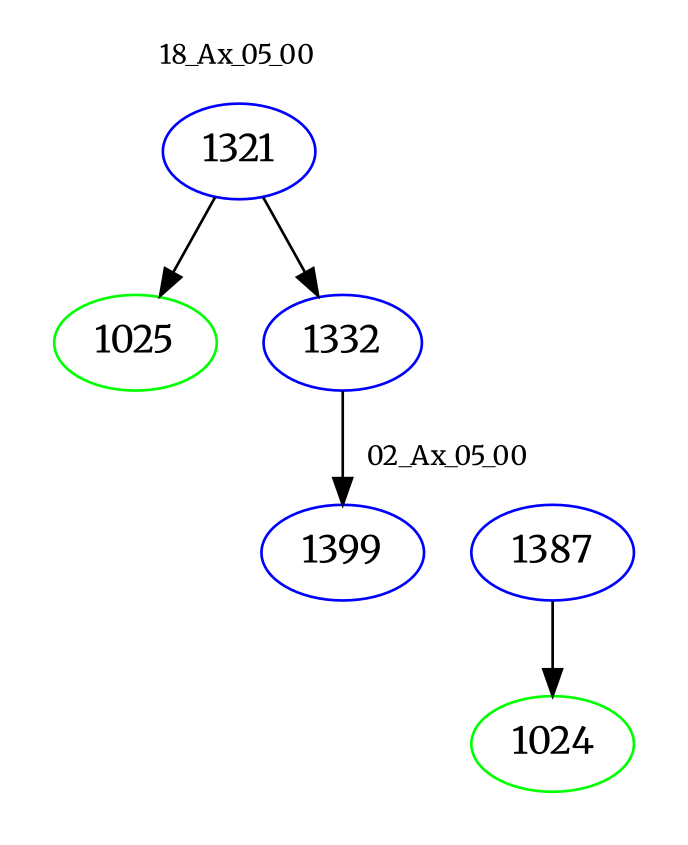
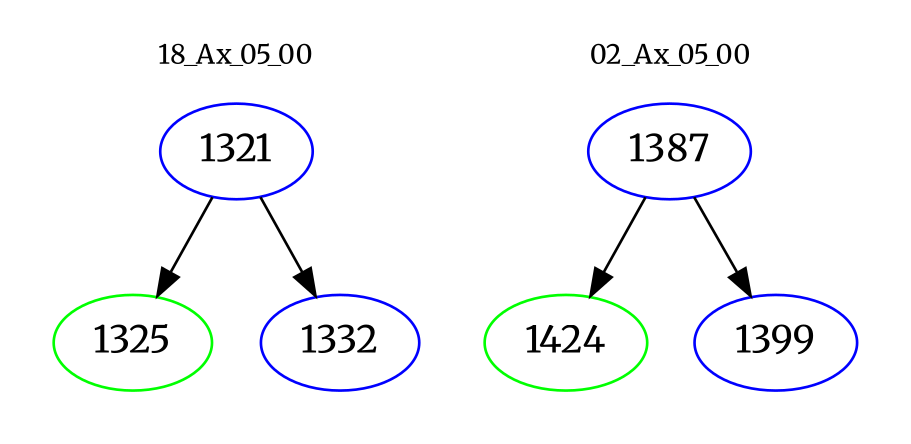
(136, 343) -> (133, 343)
(343, 449) -> (716, 235)
(553, 744) -> (566, 343)
